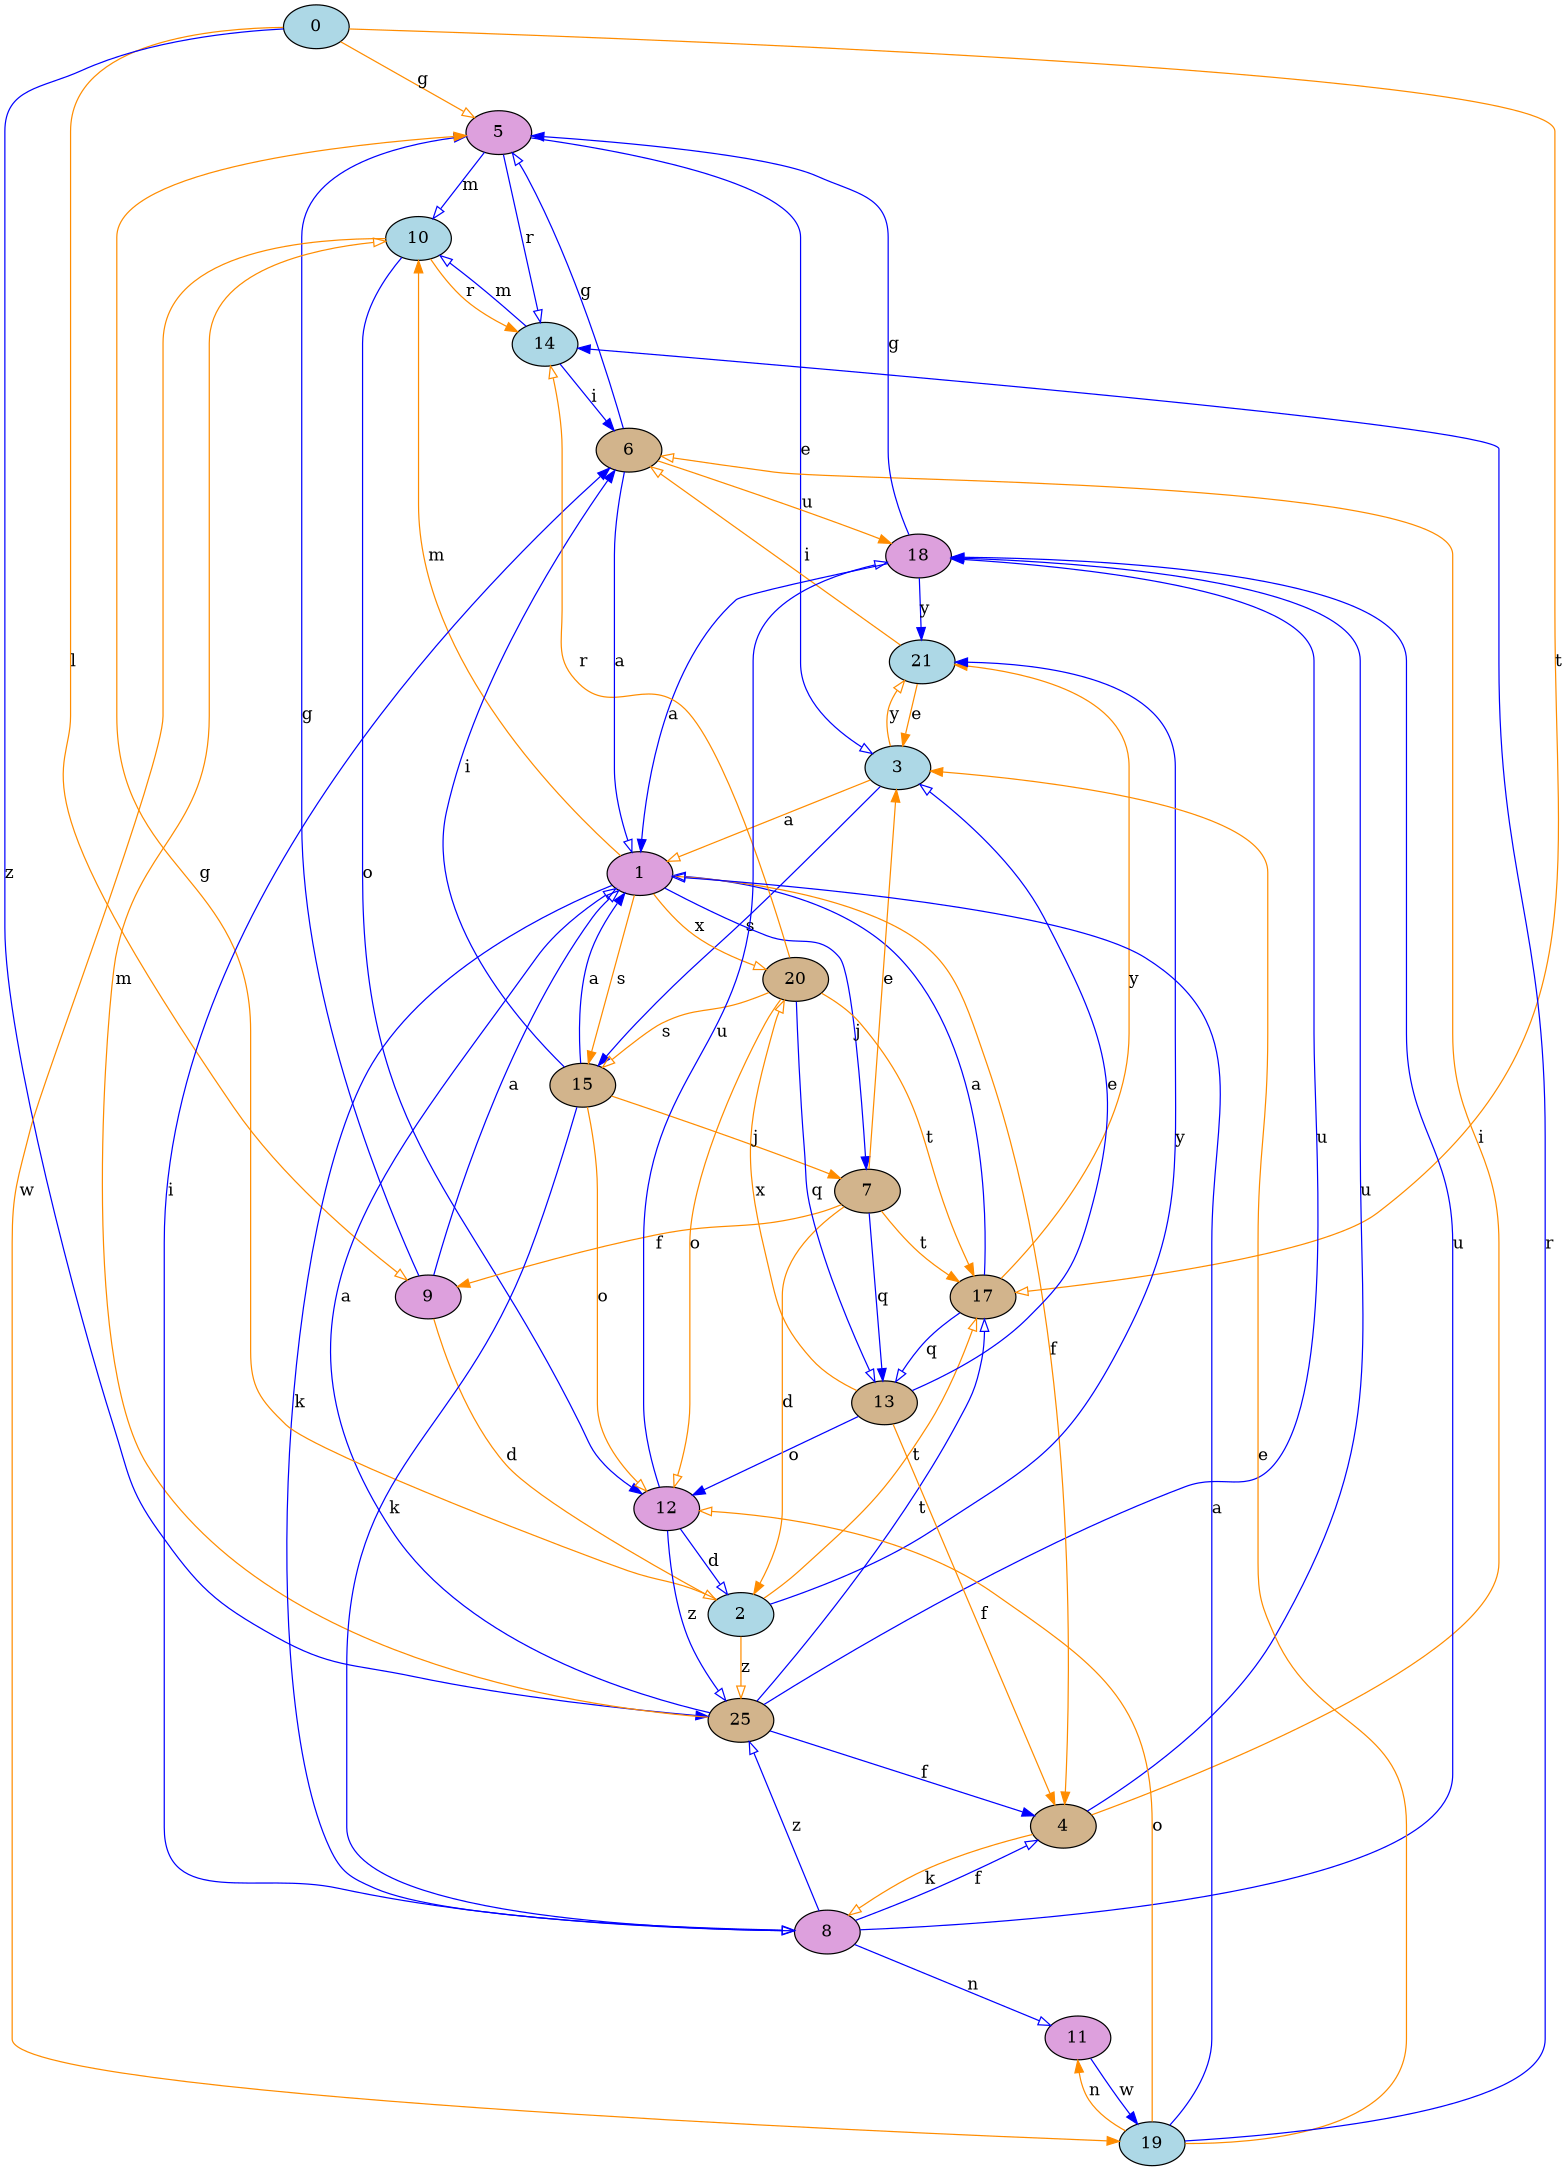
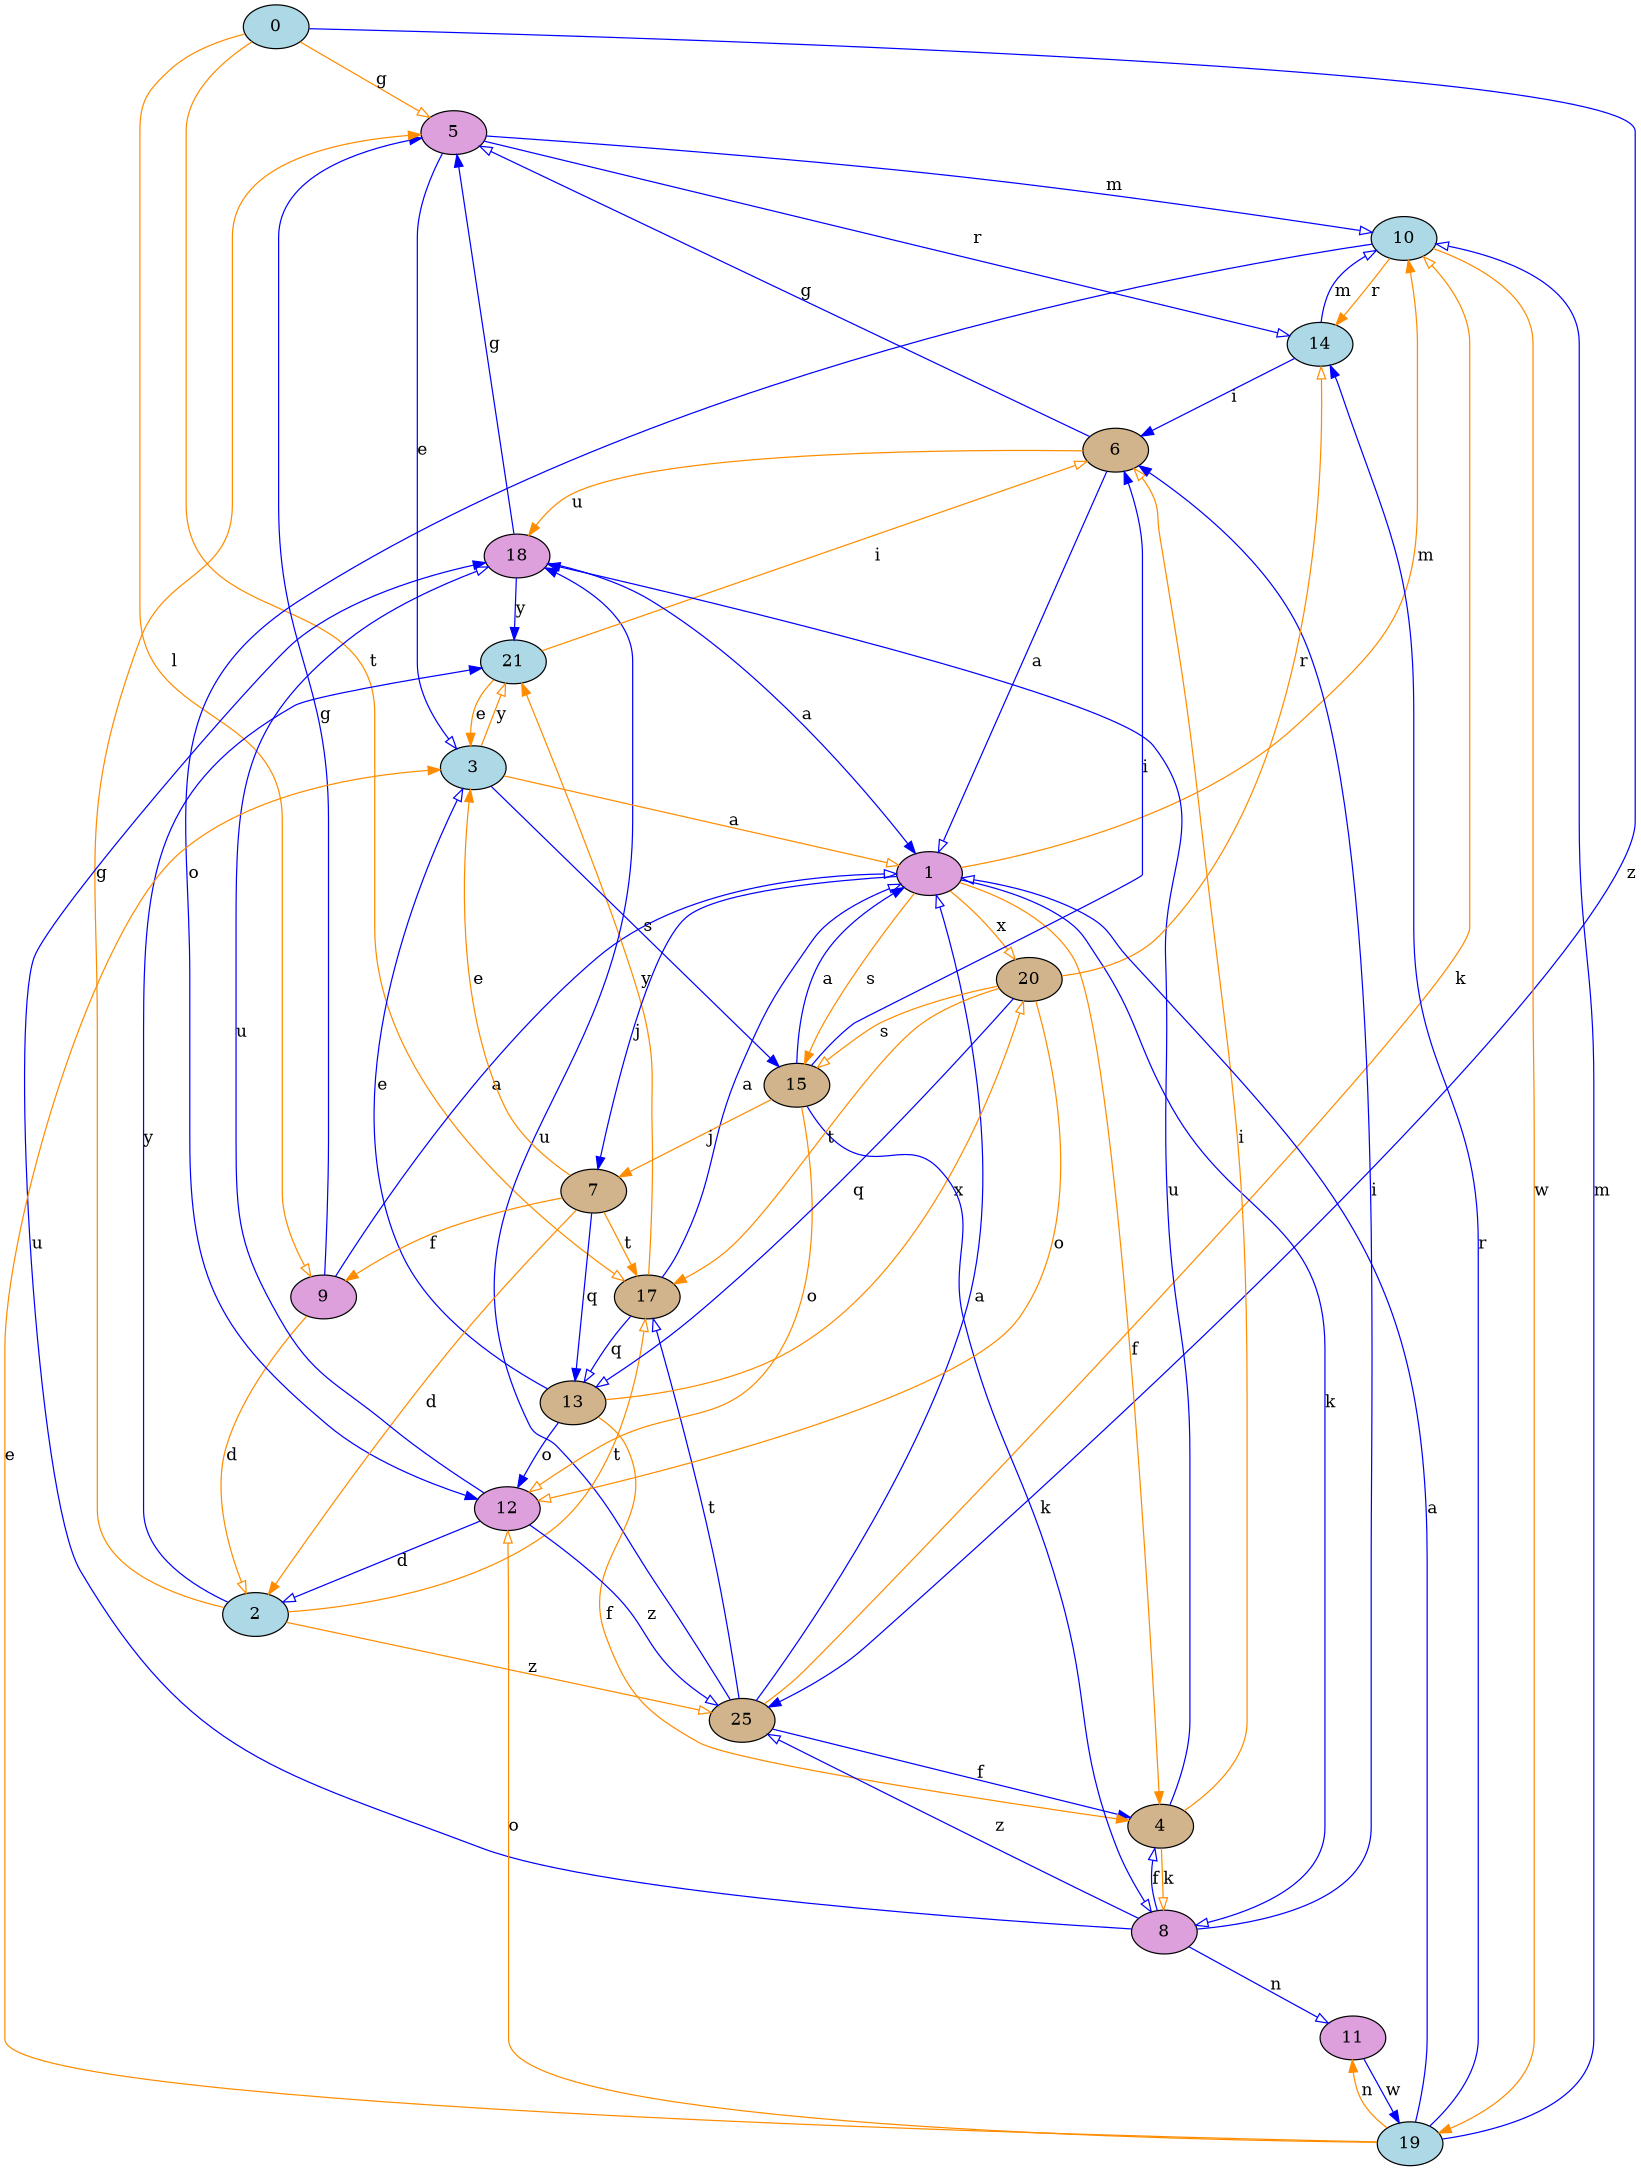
(124, 979) -> (1461, 979)
none -> (1594, 1201)
